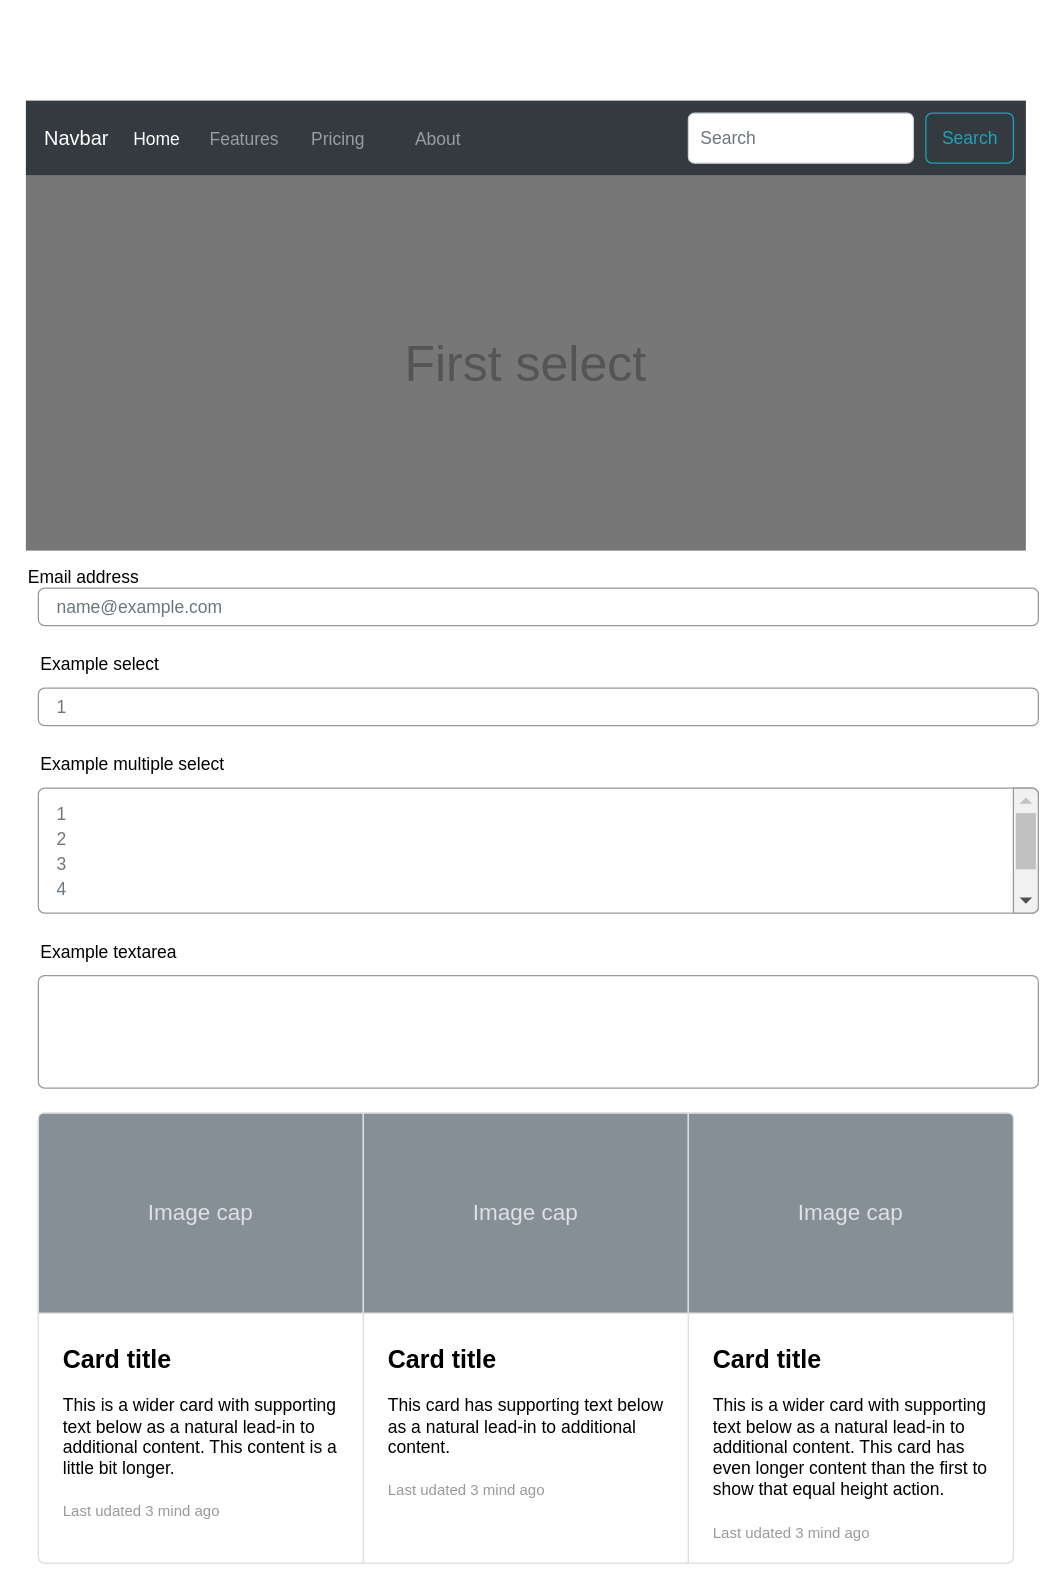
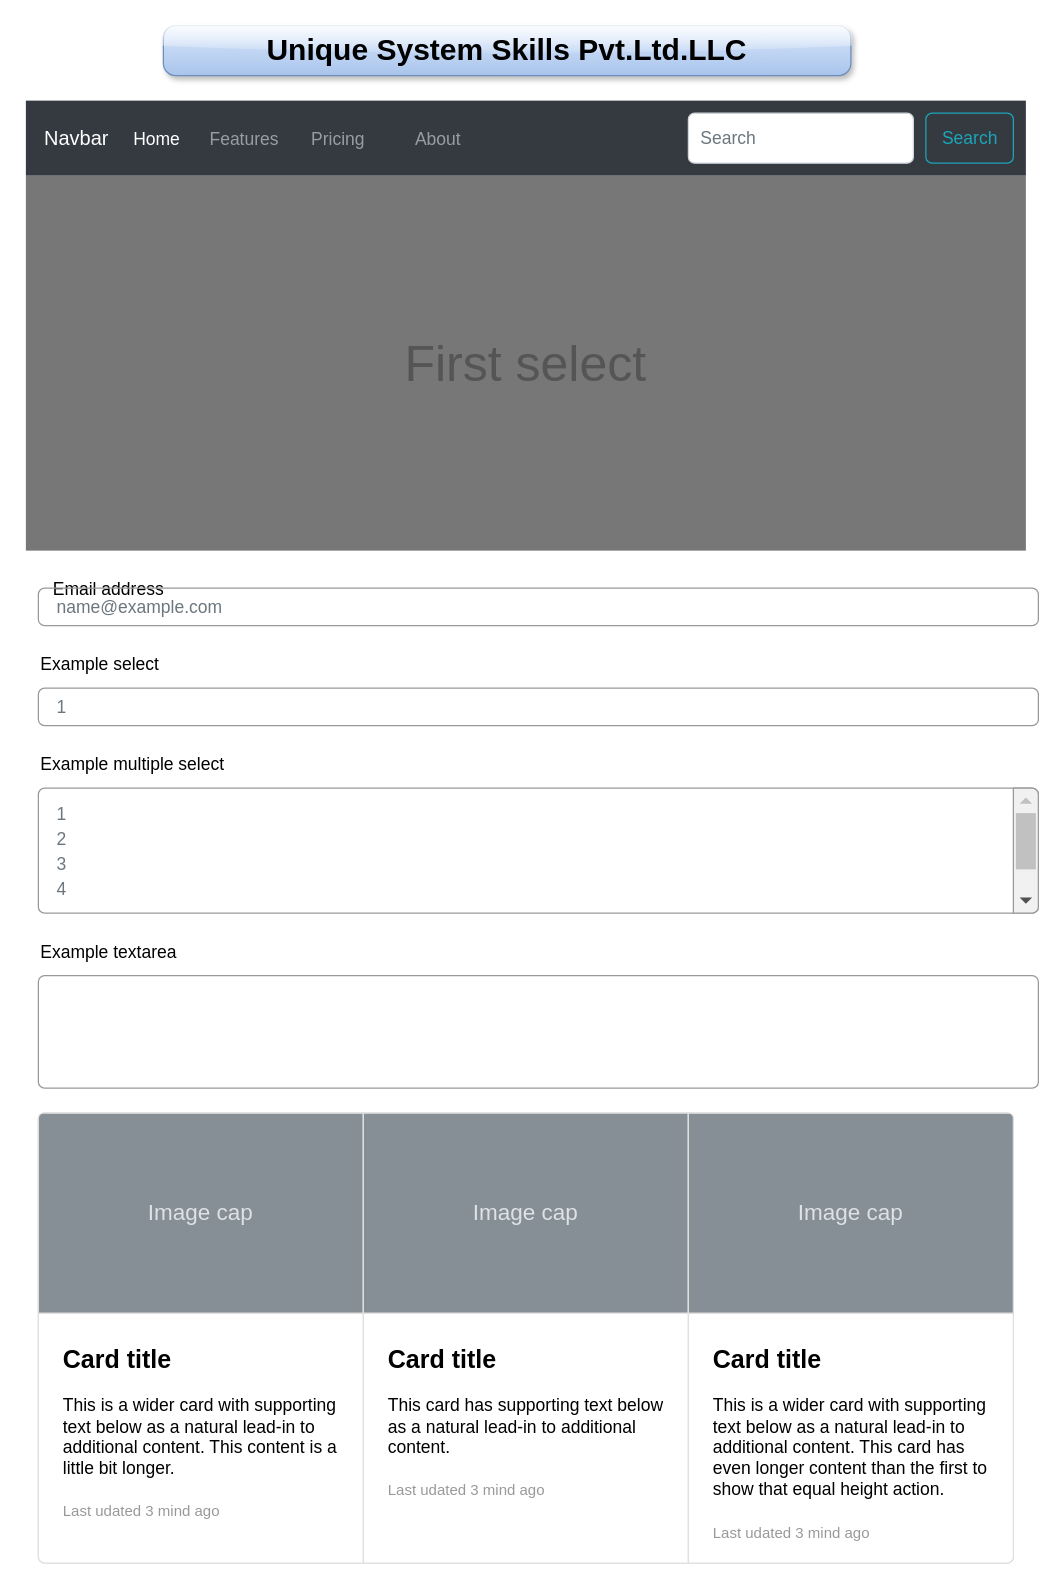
none -> (507, 51)
(188, 576) -> (213, 588)
